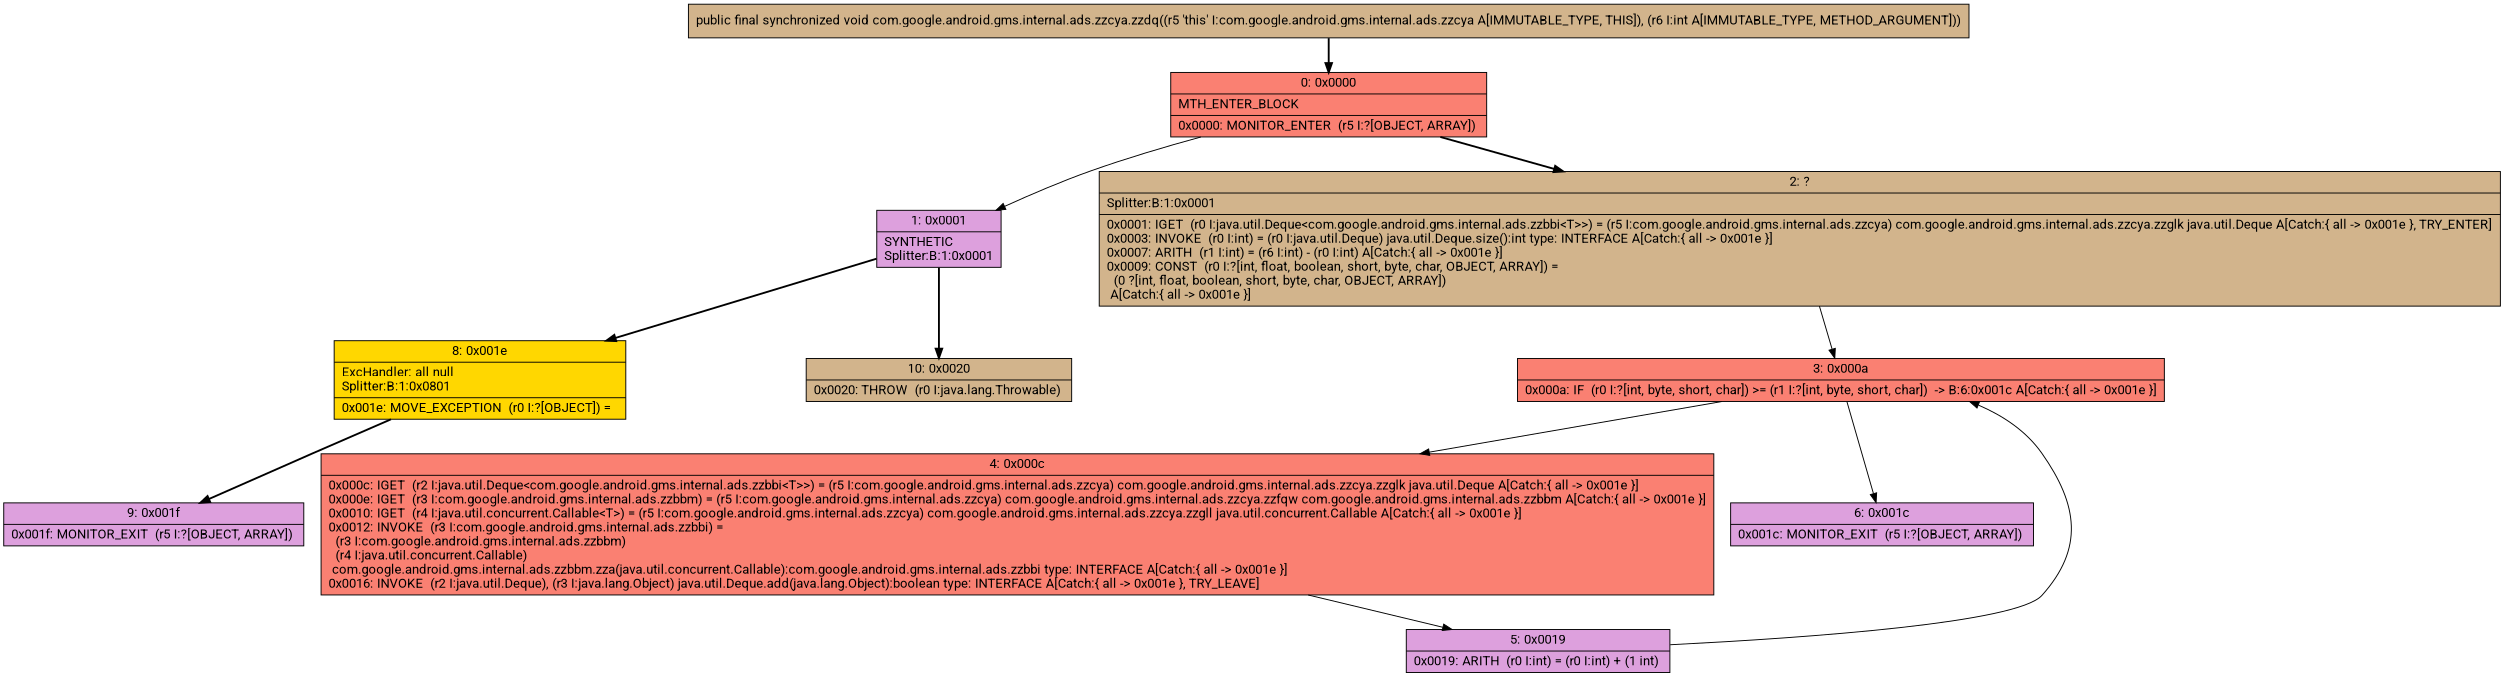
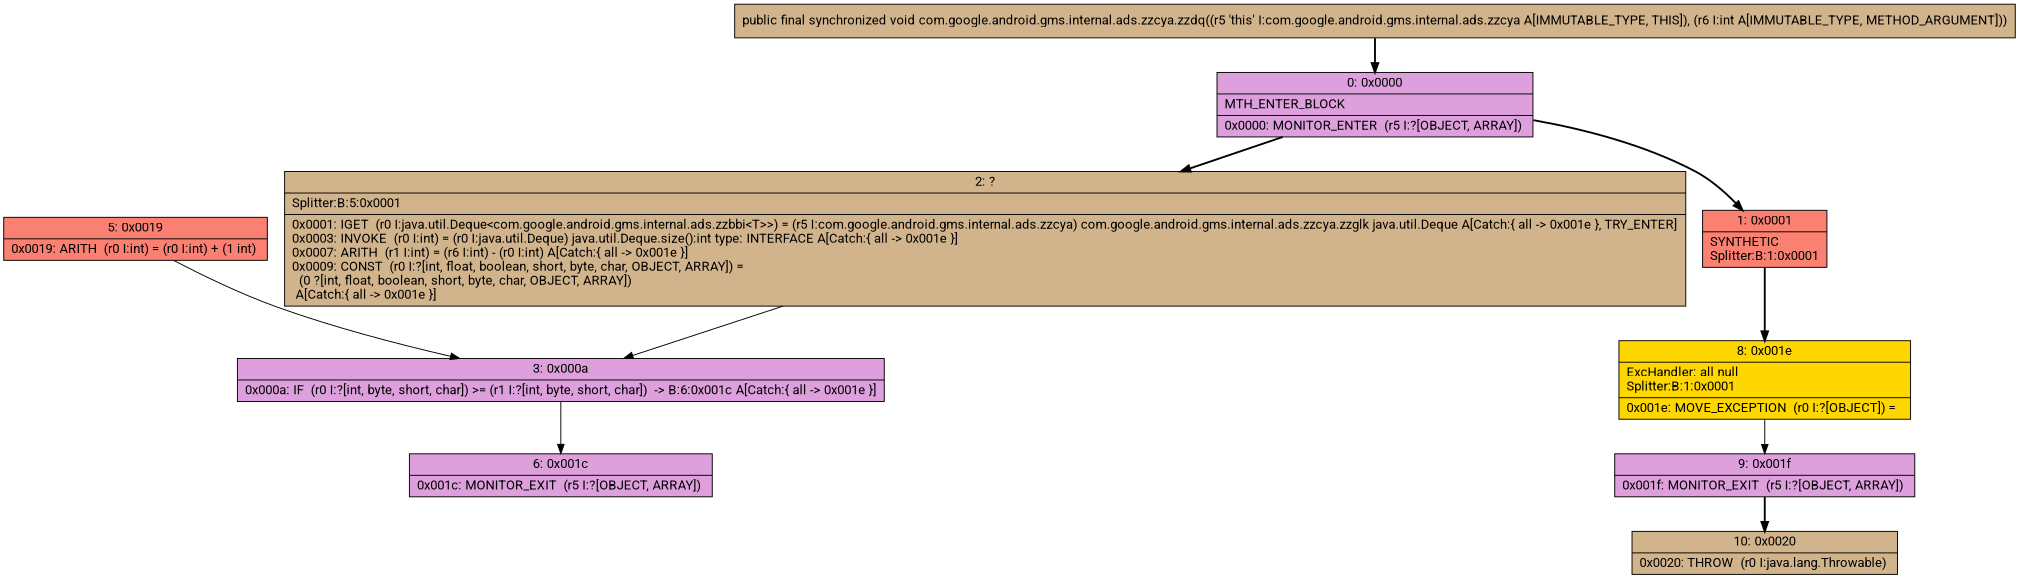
(1329, 105) -> (1375, 105)
(1101, 167) -> (1641, 148)
(1161, 203) -> (347, 203)
(939, 239) -> (1765, 239)
(939, 308) -> (1765, 509)
(1841, 380) -> (561, 380)
(396, 387) -> (1681, 387)
(300, 459) -> (1765, 432)
(1017, 524) -> none
(1538, 651) -> (136, 239)
